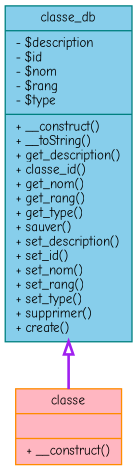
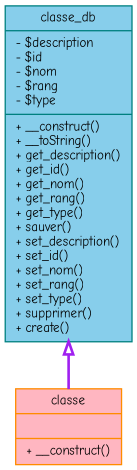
(52, 170) -> (43, 170)
